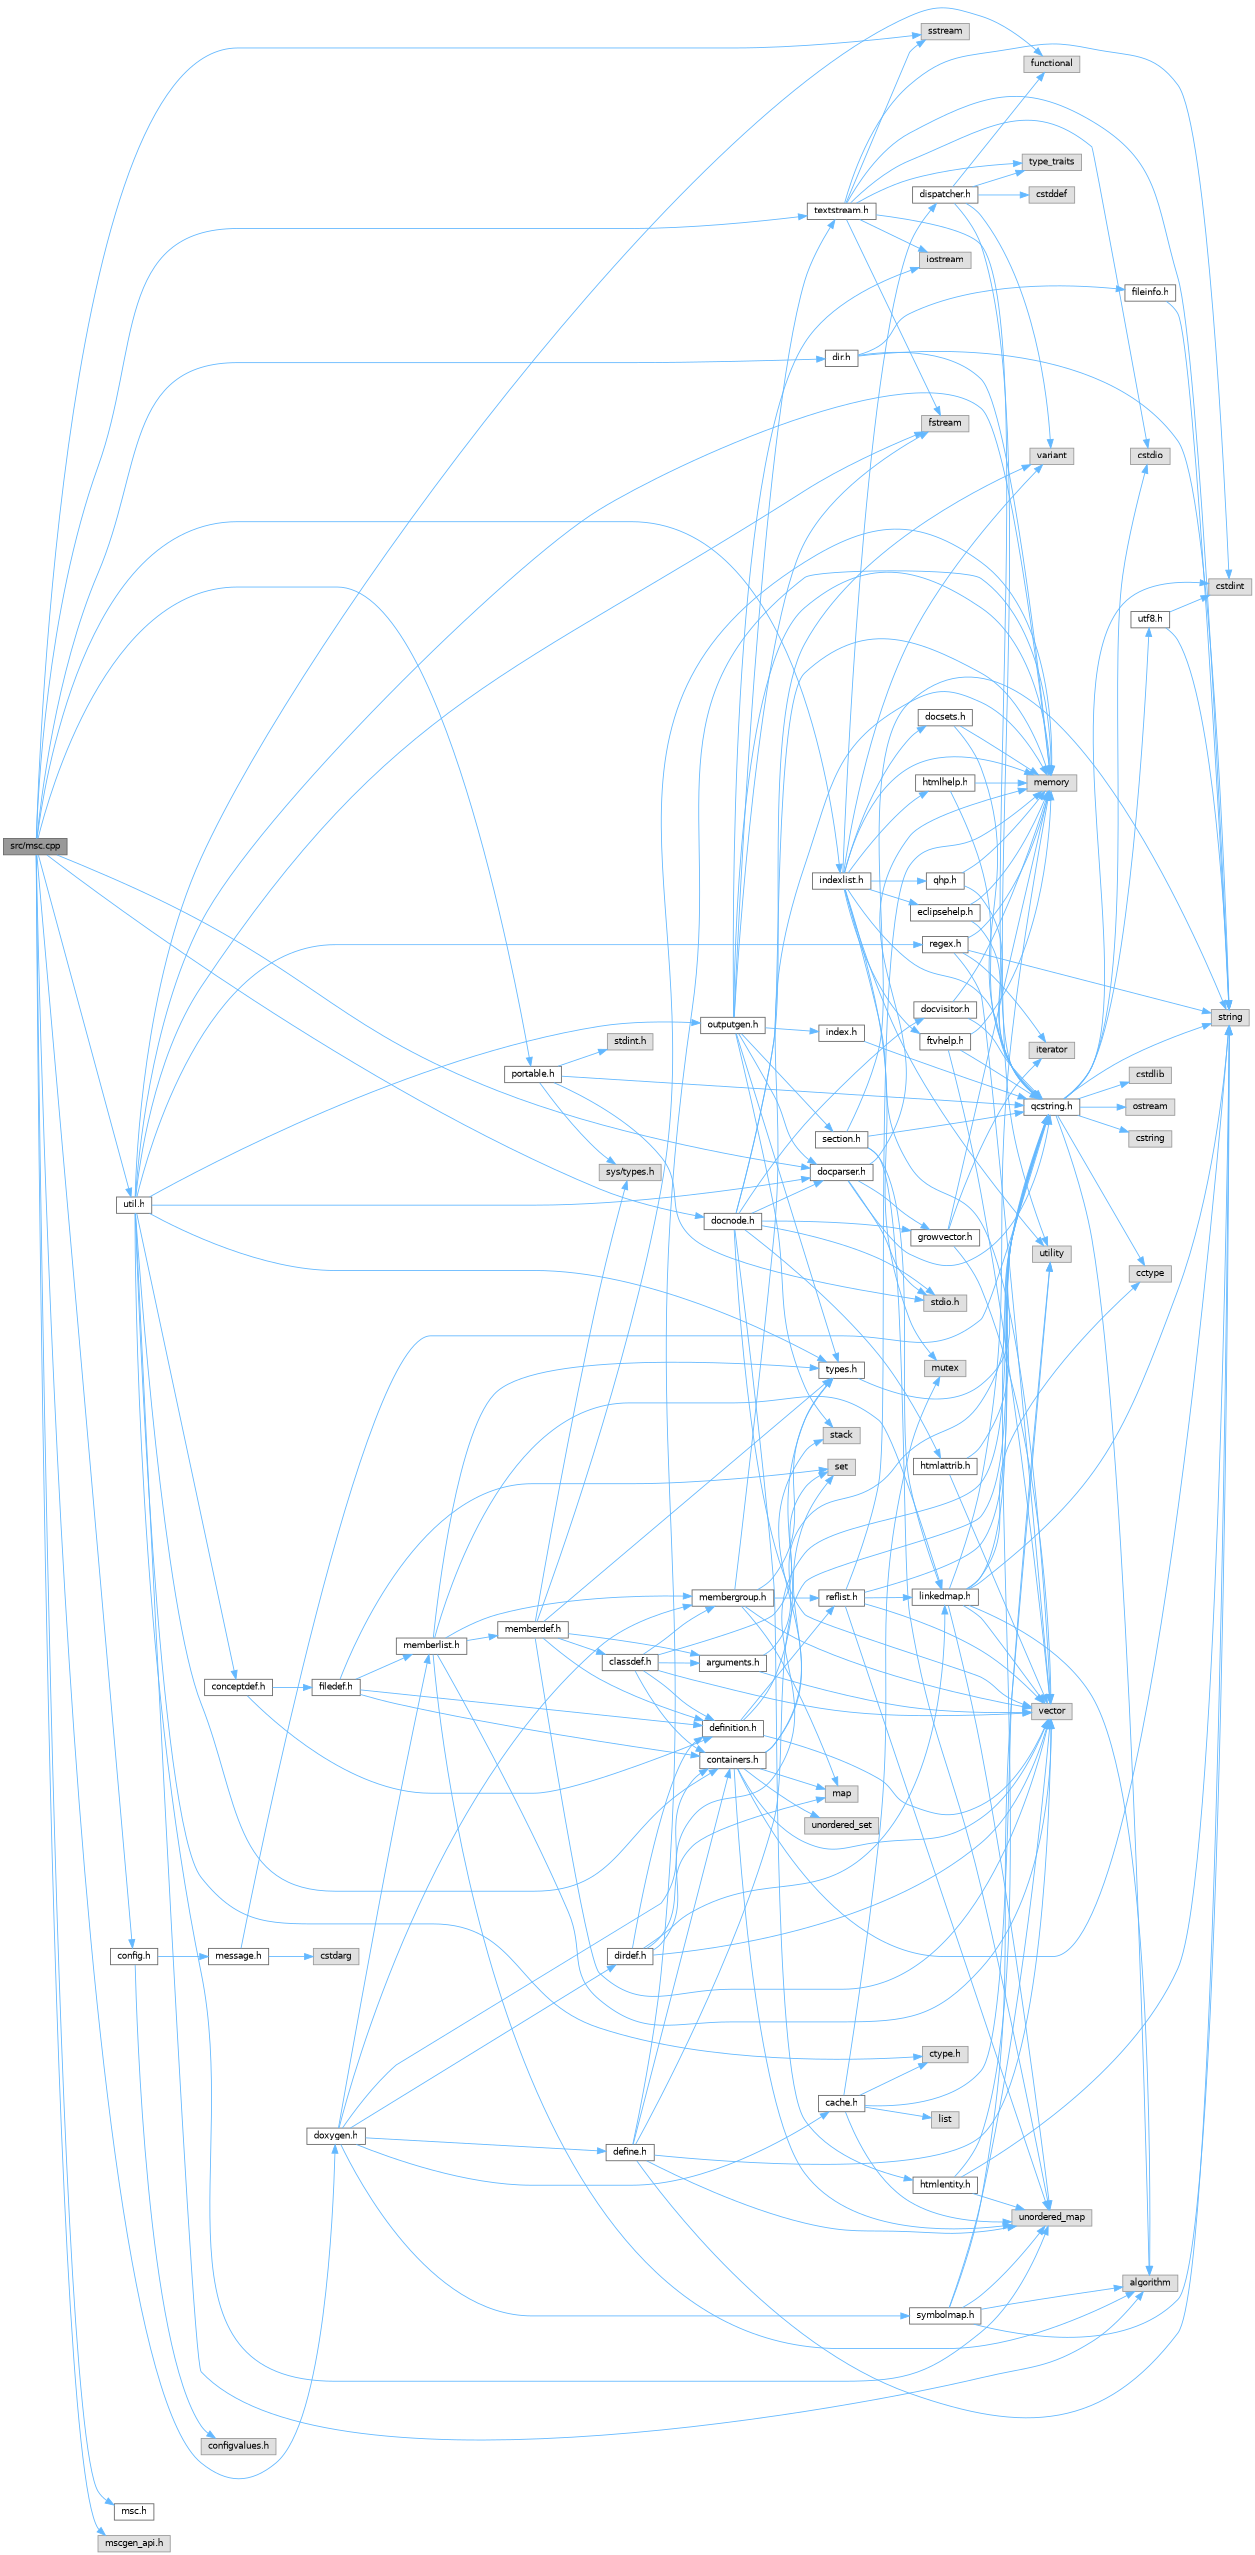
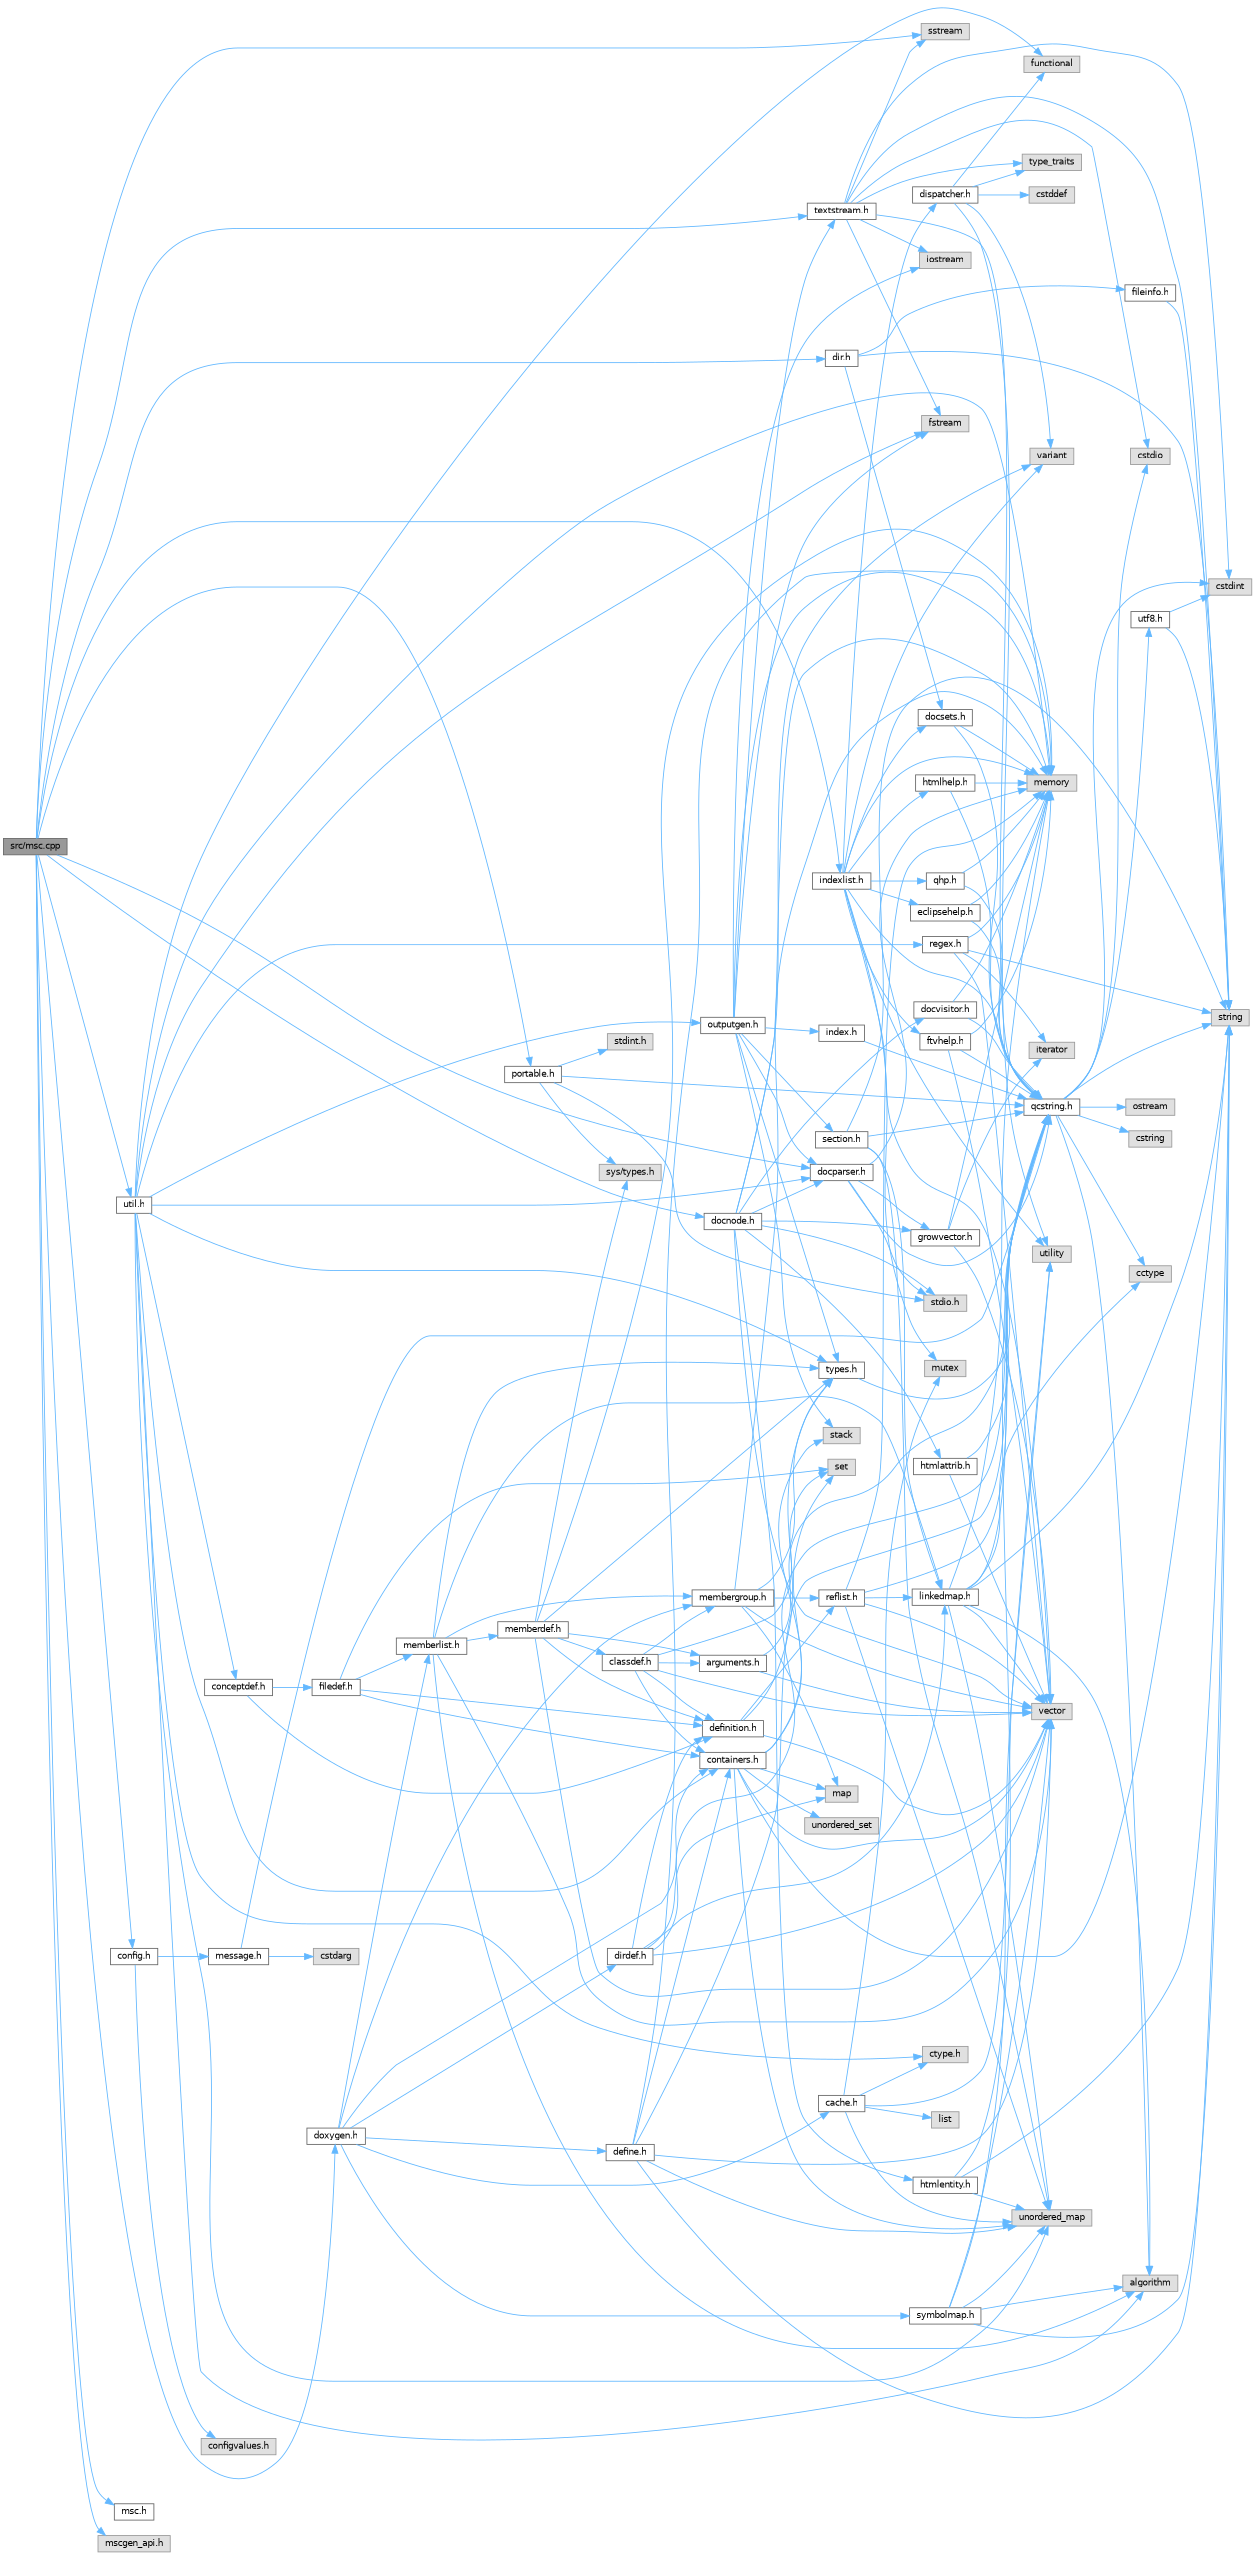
(999, 429) -> (888, 517)
(1150, 1075) -> none
